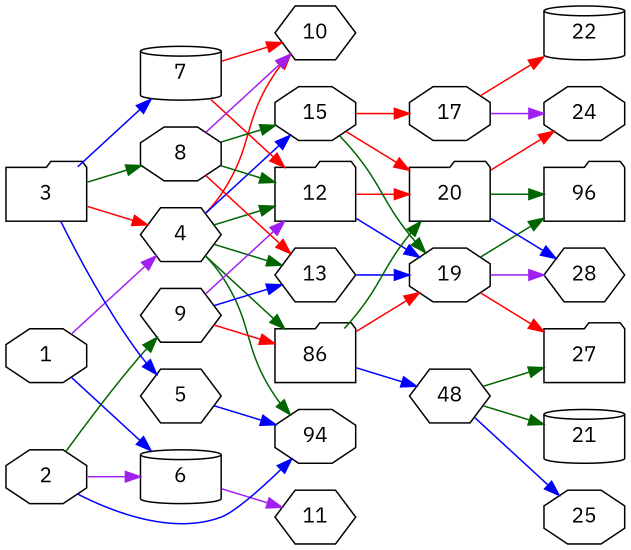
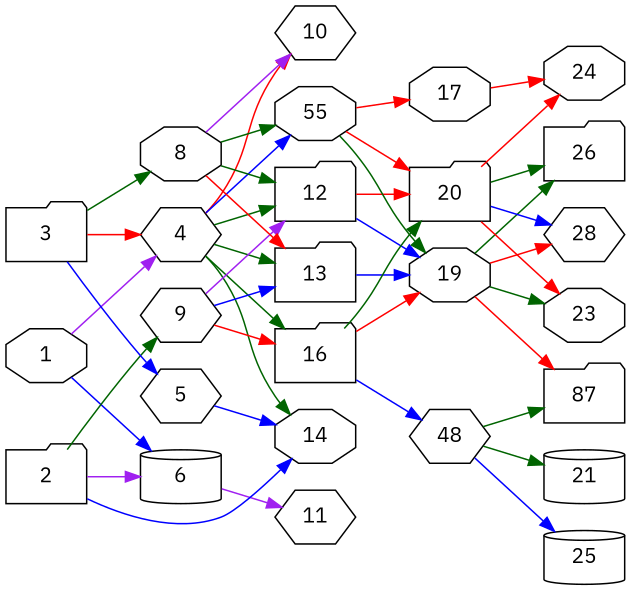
(584, 33) -> none
(181, 73) -> none
(315, 114) -> (315, 114)
(510, 114) -> (510, 85)
(584, 194) -> (584, 154)
(315, 275) -> (315, 275)
(510, 275) -> (506, 258)
none -> (584, 315)
(315, 356) -> (315, 356)
(584, 356) -> (584, 396)
(315, 436) -> (315, 436)
(46, 477) -> (46, 477)
(584, 517) -> (584, 557)
